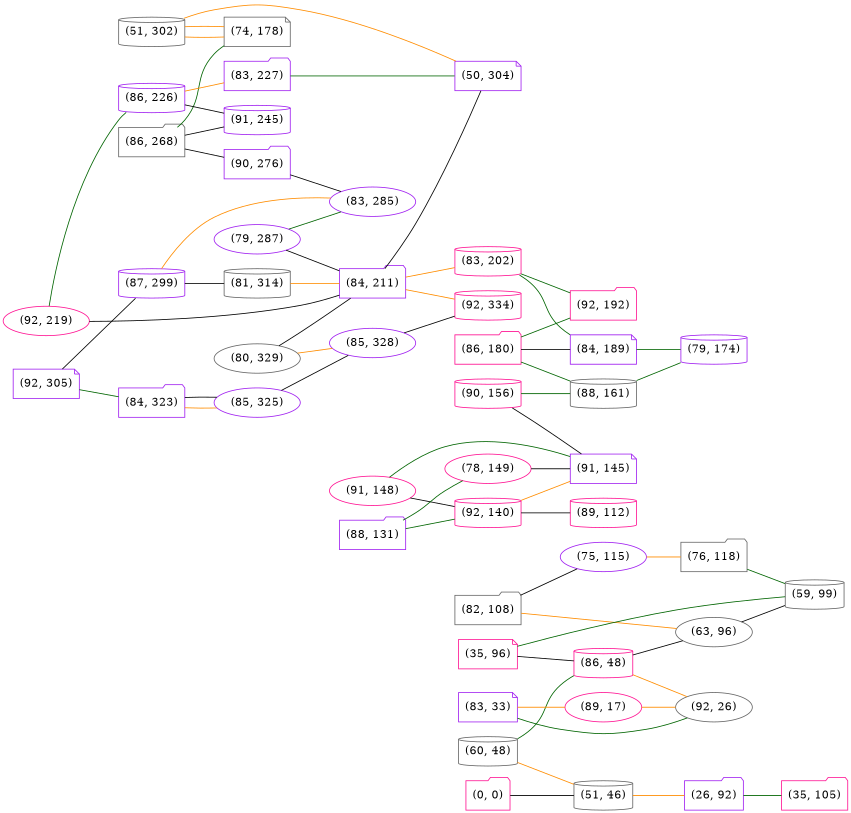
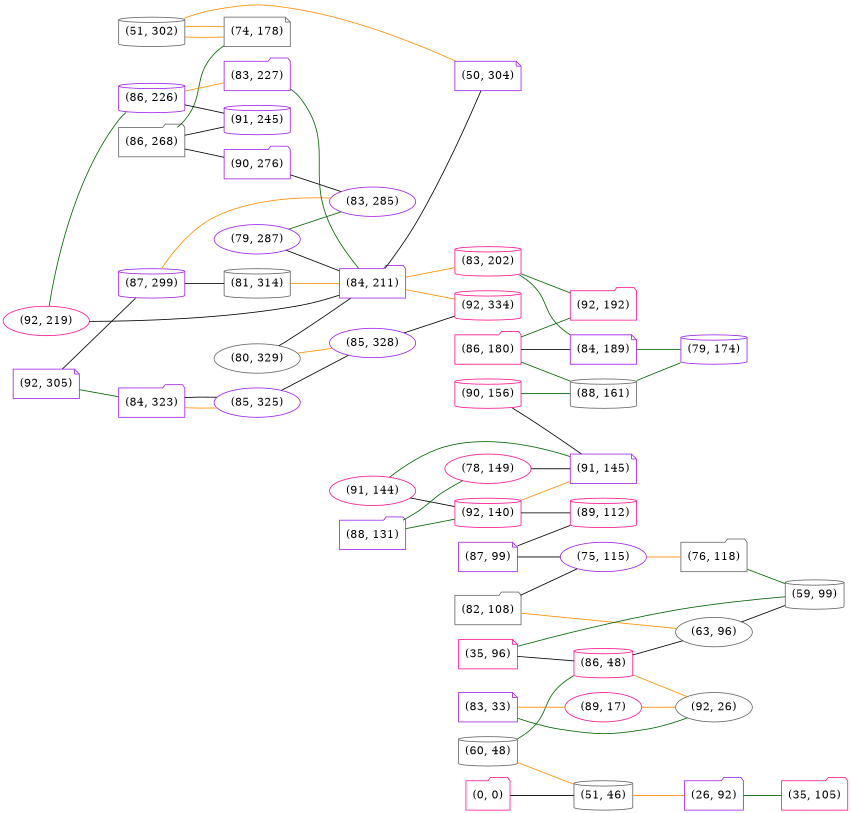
(372, 76) -> (319, 175)
(373, 491) -> (373, 491)
none -> (488, 557)
